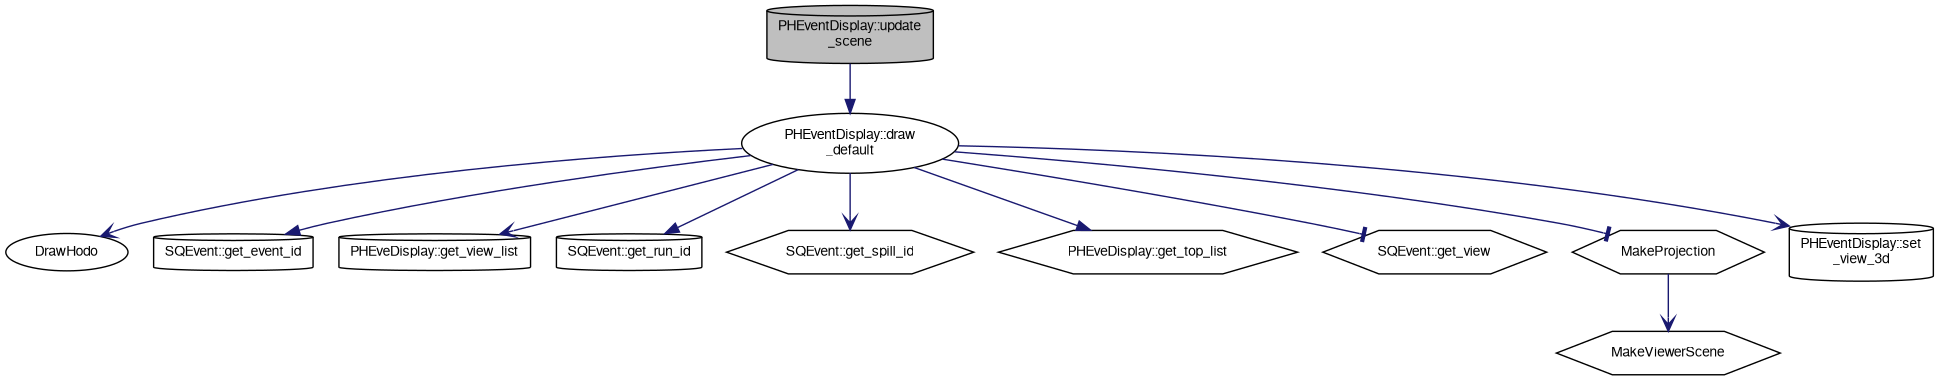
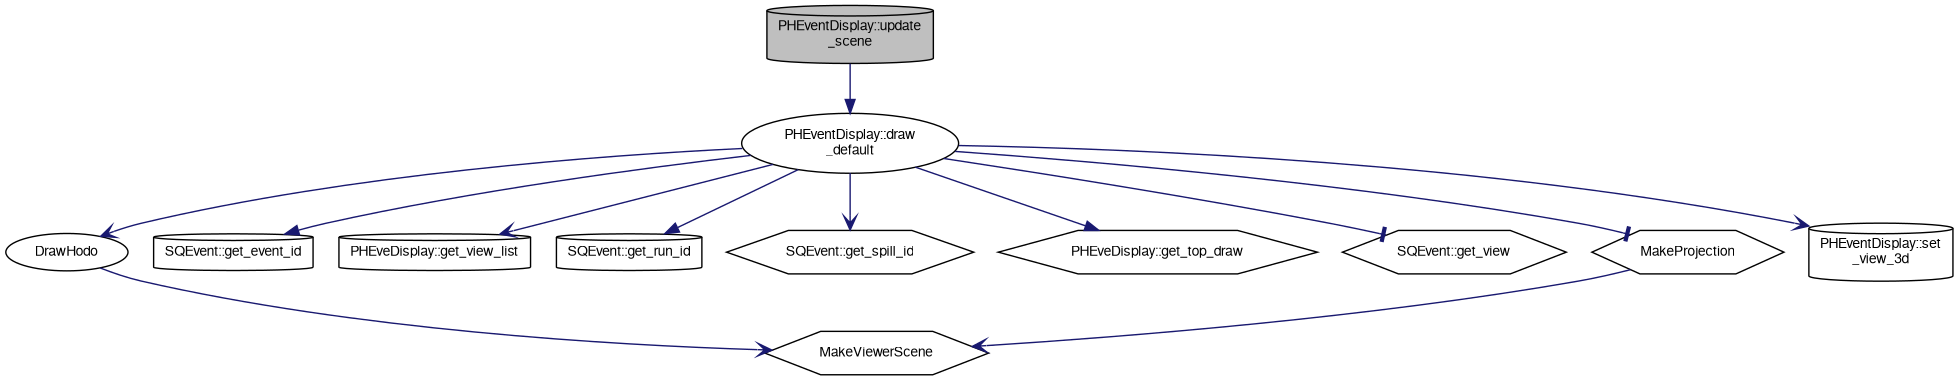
(1148, 252) -> (1158, 252)
none -> (426, 327)
